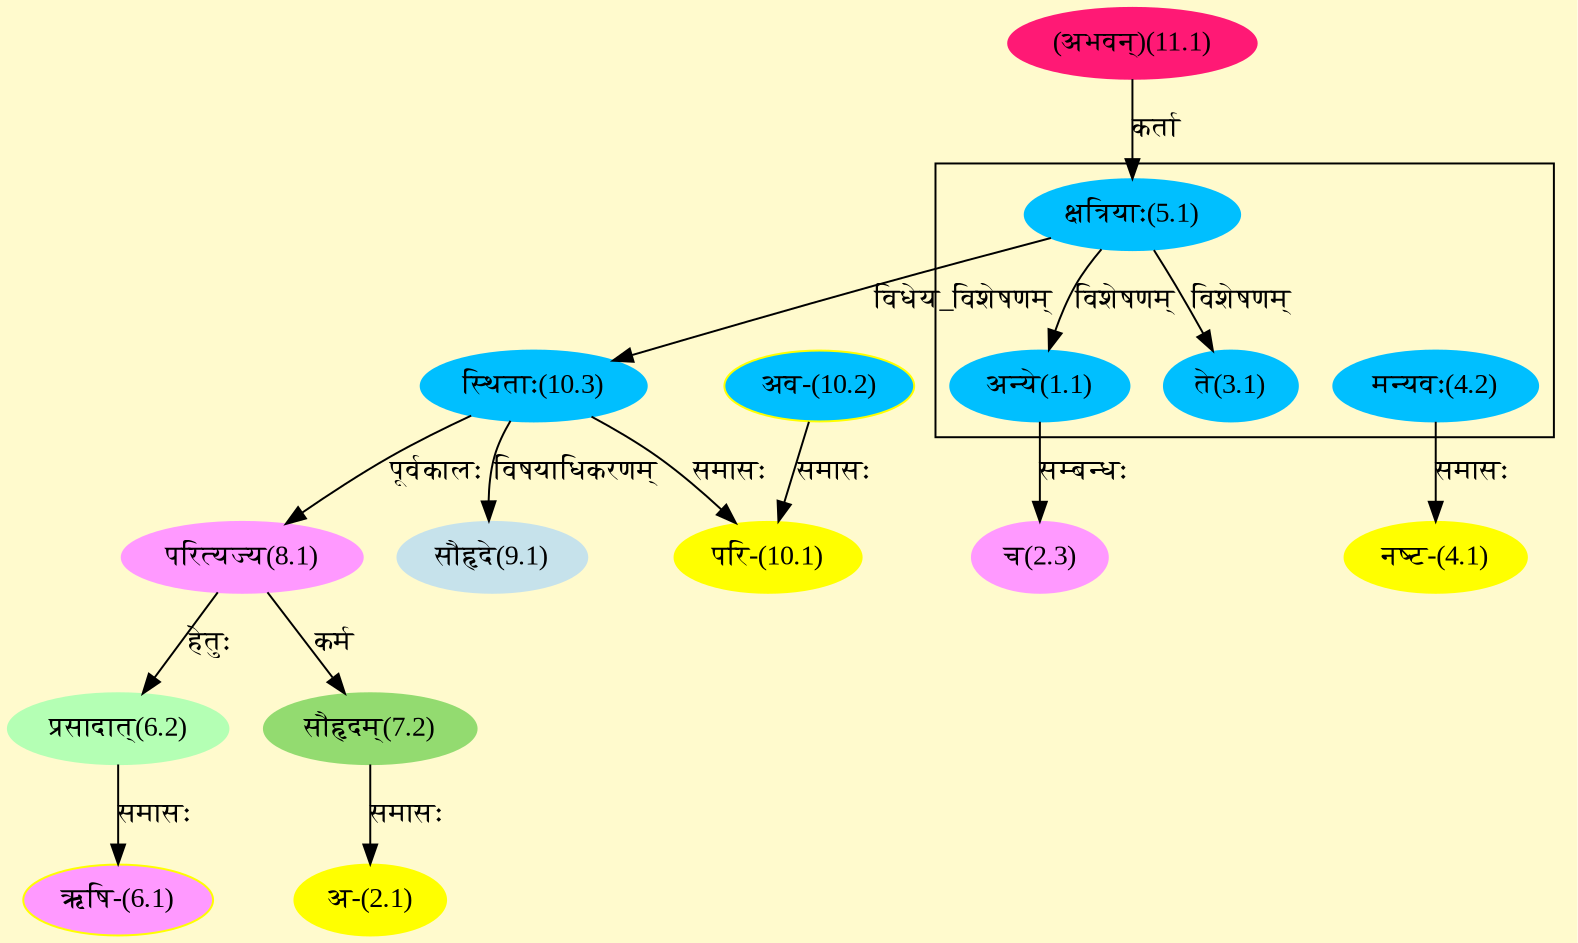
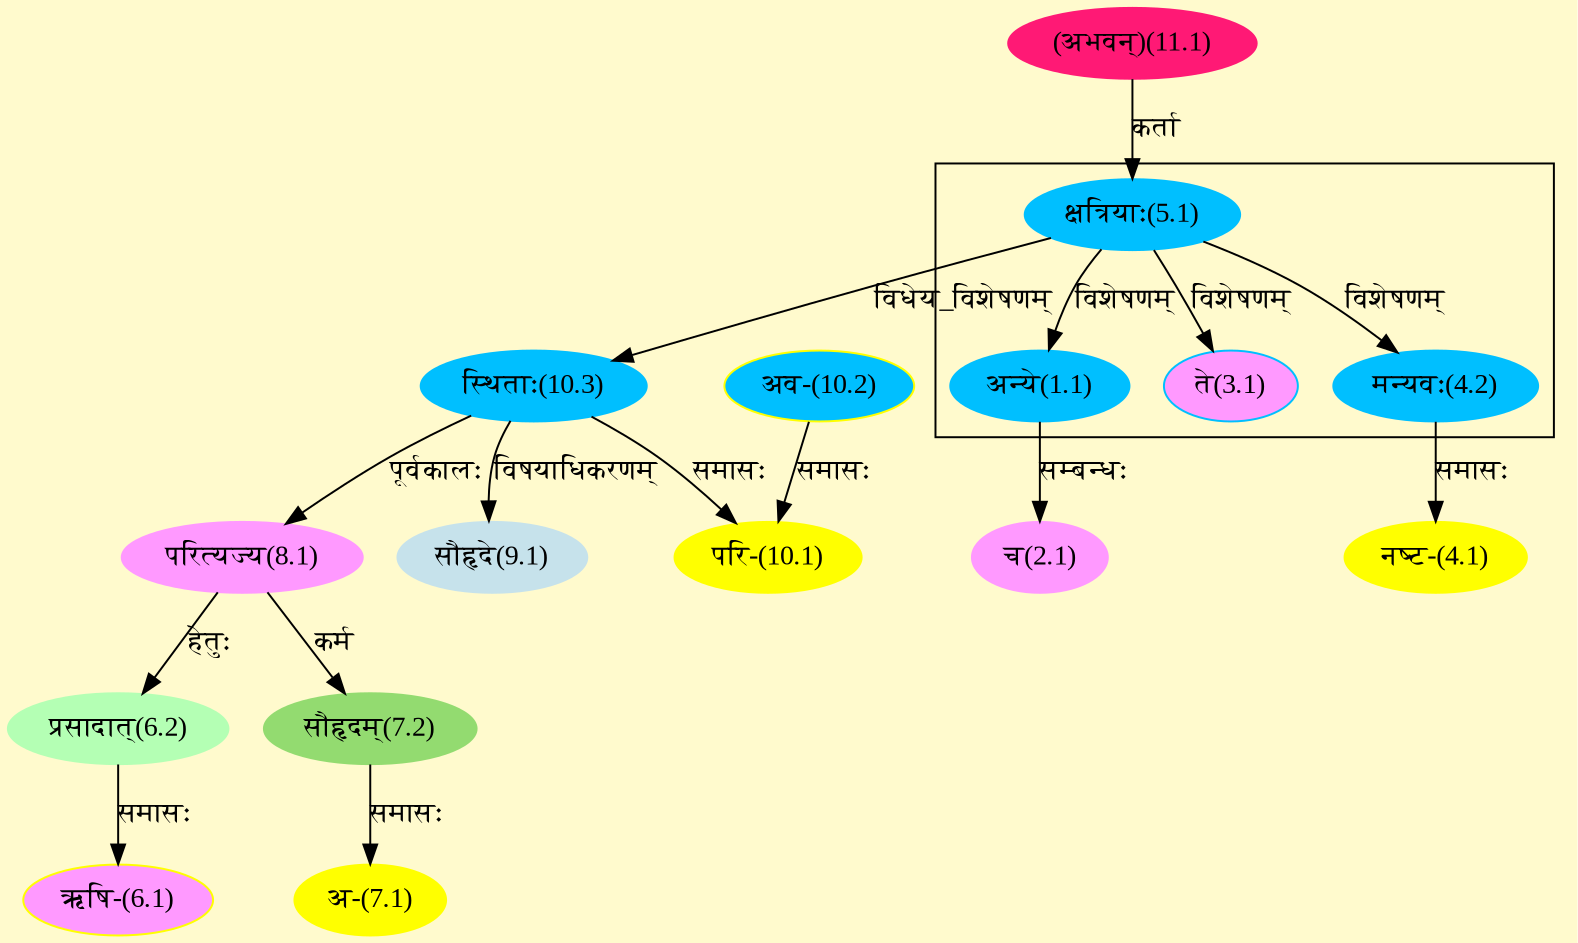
none -> (1297, 284)
(1231, 386) -> (1231, 386)
(1040, 557) -> (1040, 557)
(370, 900) -> (370, 900)
